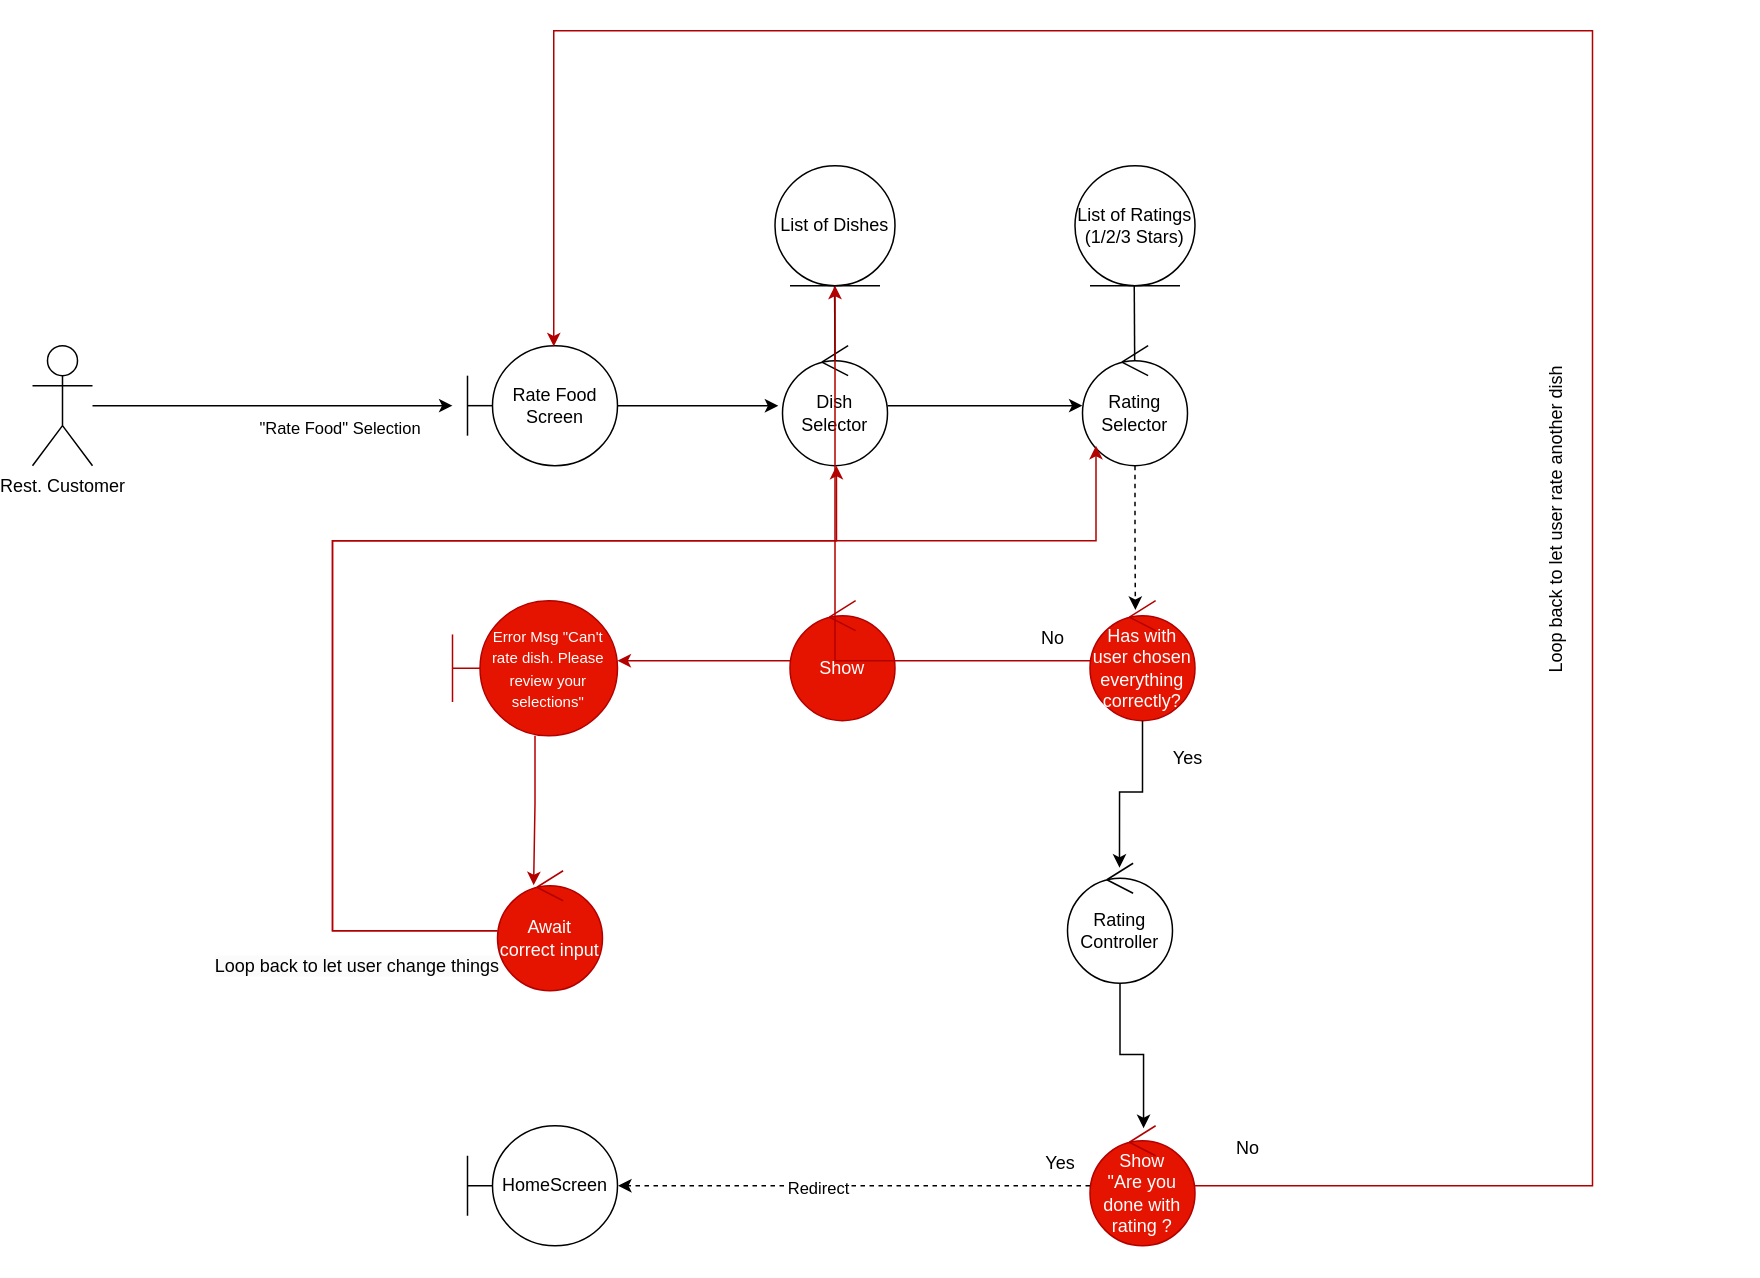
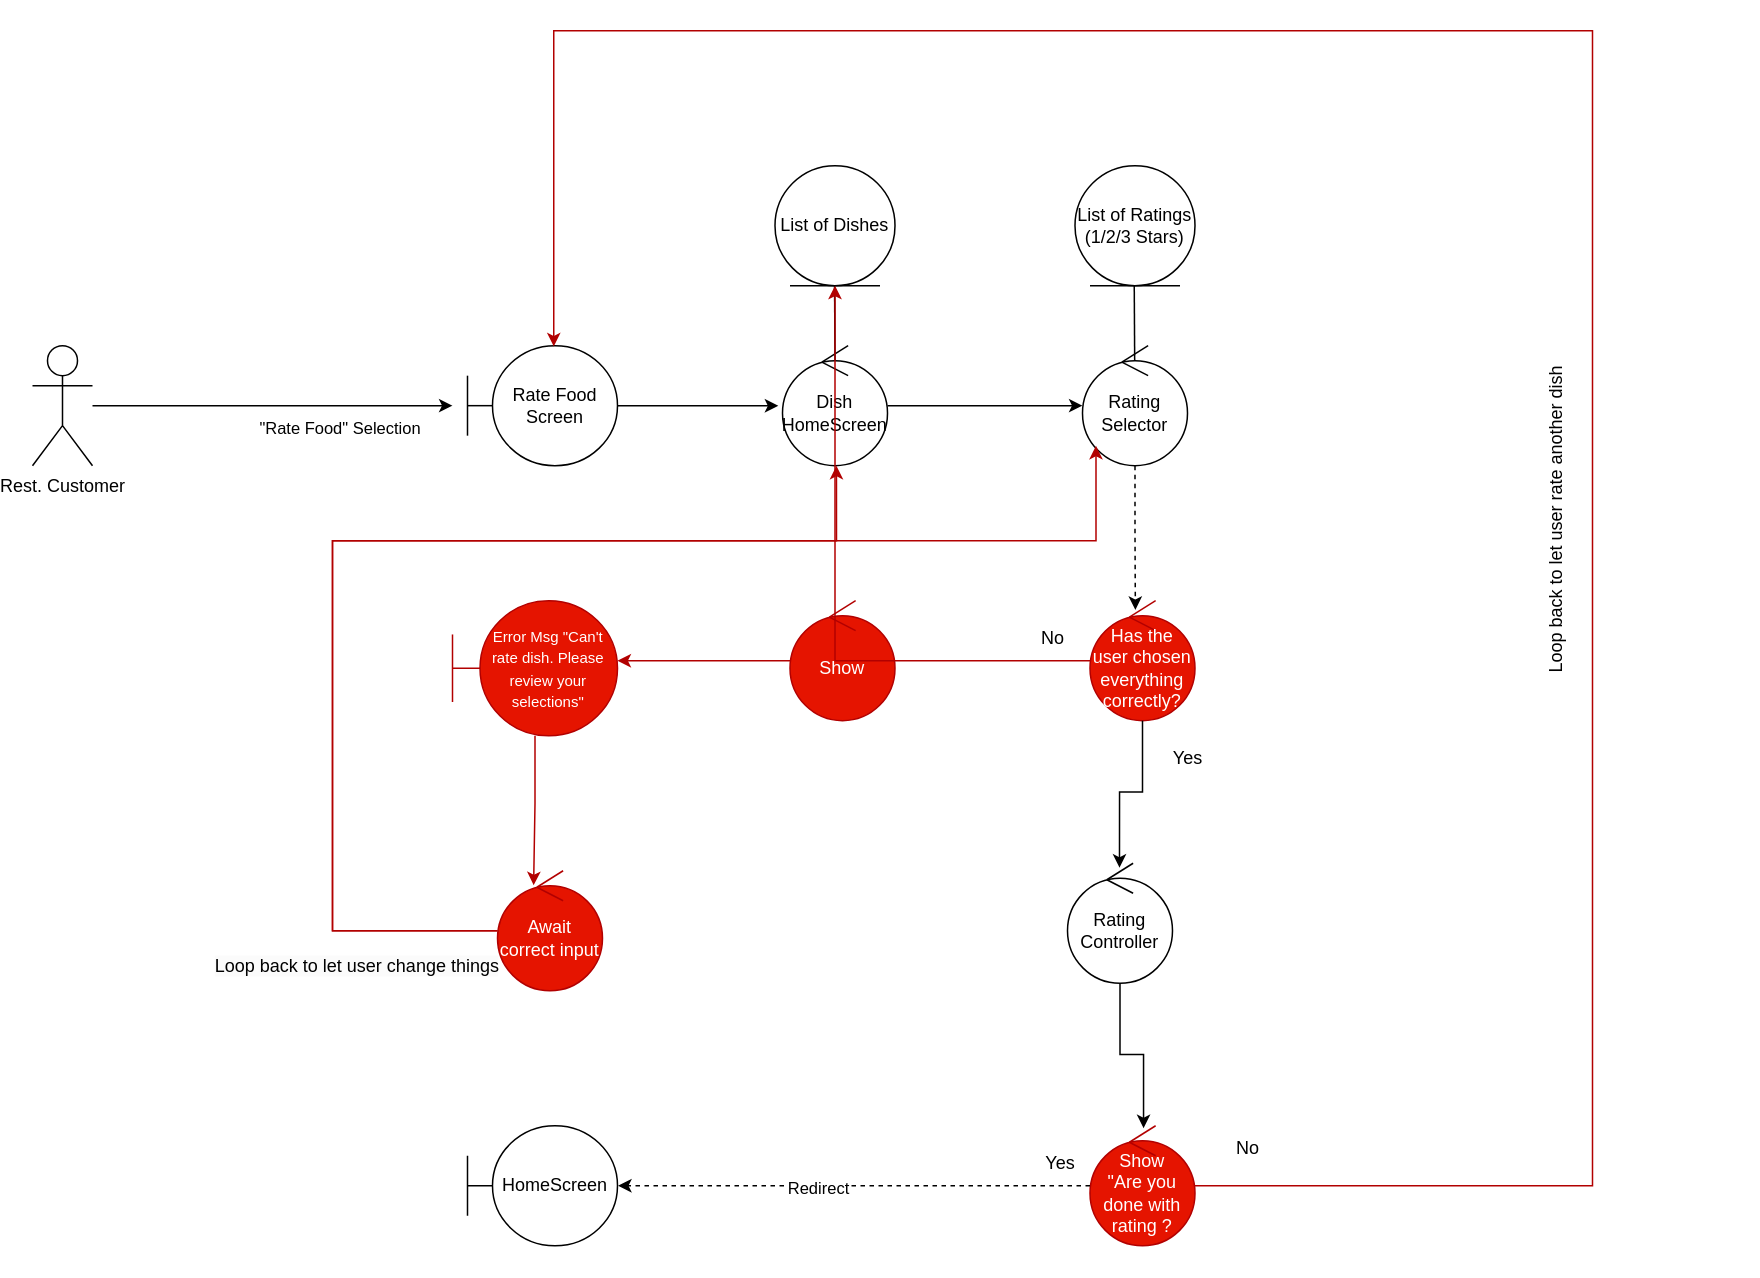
(835, 413) -> (835, 413)
(1142, 668) -> (1142, 668)
